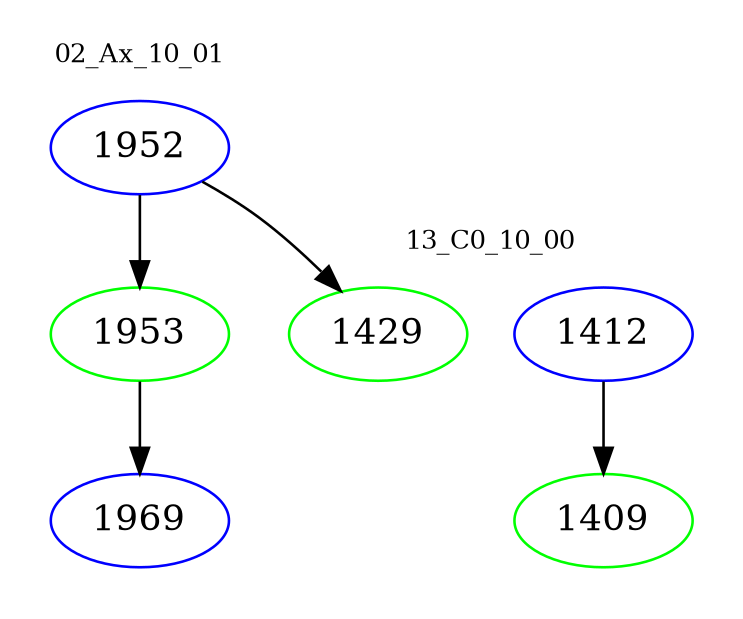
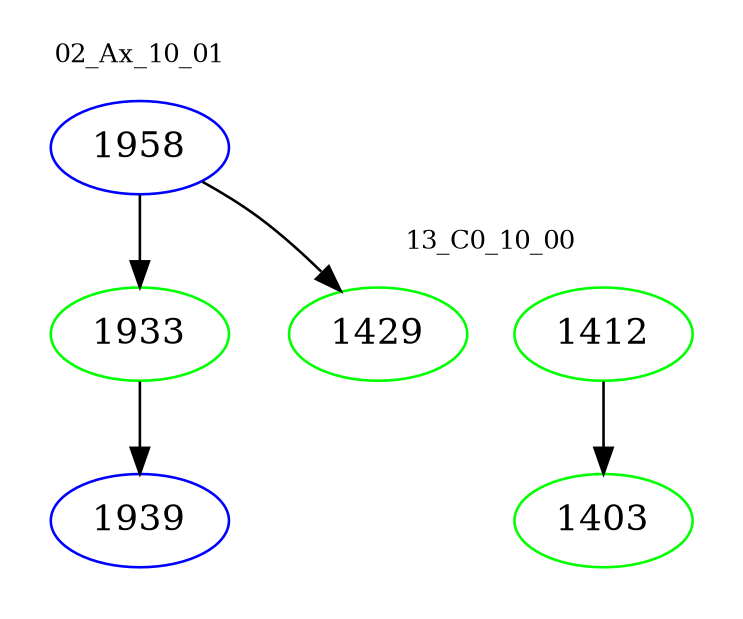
(140, 148) -> (140, 148)
(140, 334) -> (140, 334)
(604, 334) -> (604, 334)
(140, 521) -> (140, 521)
(604, 521) -> (604, 521)
